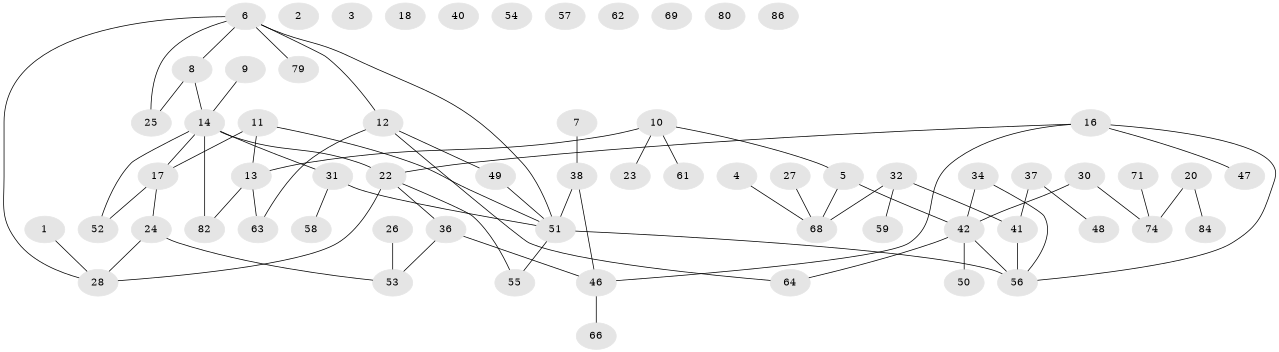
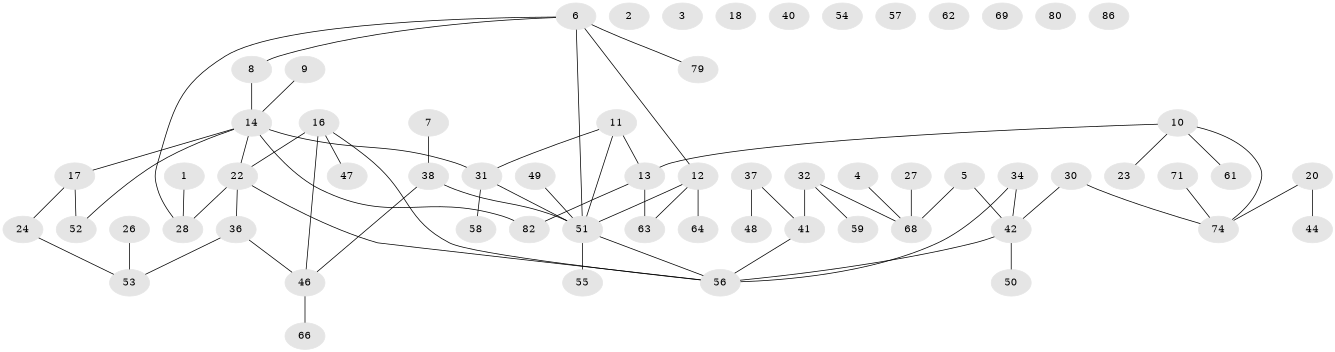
(151, 123) -> none
(757, 145) -> (1256, 161)
(431, 146) -> (639, 204)
(210, 149) -> (548, 148)
(476, 220) -> (470, 254)
(1206, 229) -> (1313, 229)
(125, 256) -> none
(879, 260) -> none
